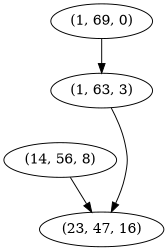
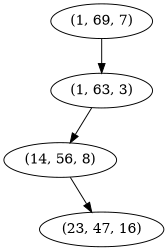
(102, 21) -> (102, 21)
(127, 155) -> (84, 121)
